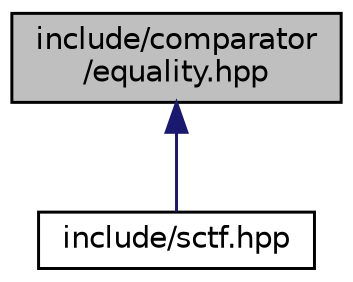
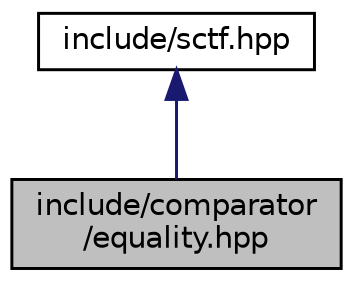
(177, 172) -> (177, 140)
